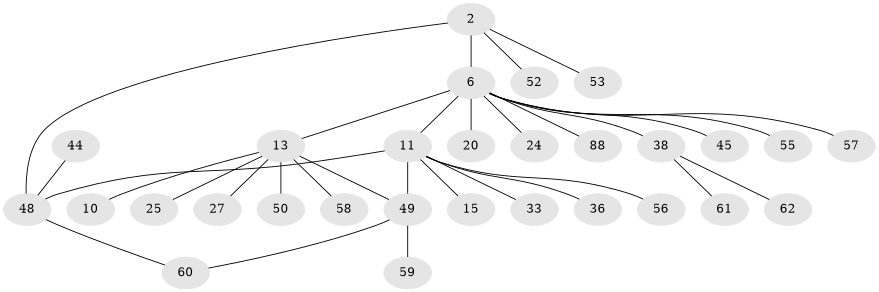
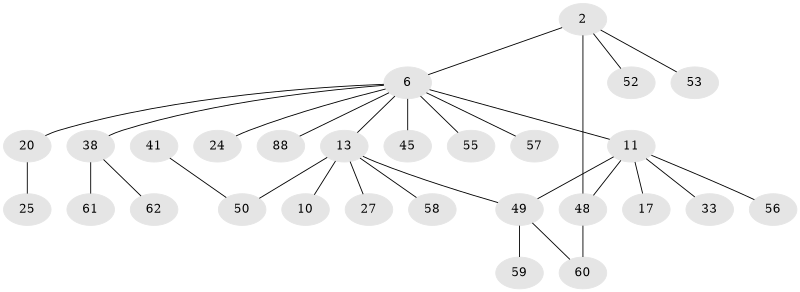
(76, 146) -> none
none -> (154, 146)
(218, 178) -> (27, 178)
(471, 210) -> (646, 210)
(598, 210) -> none
